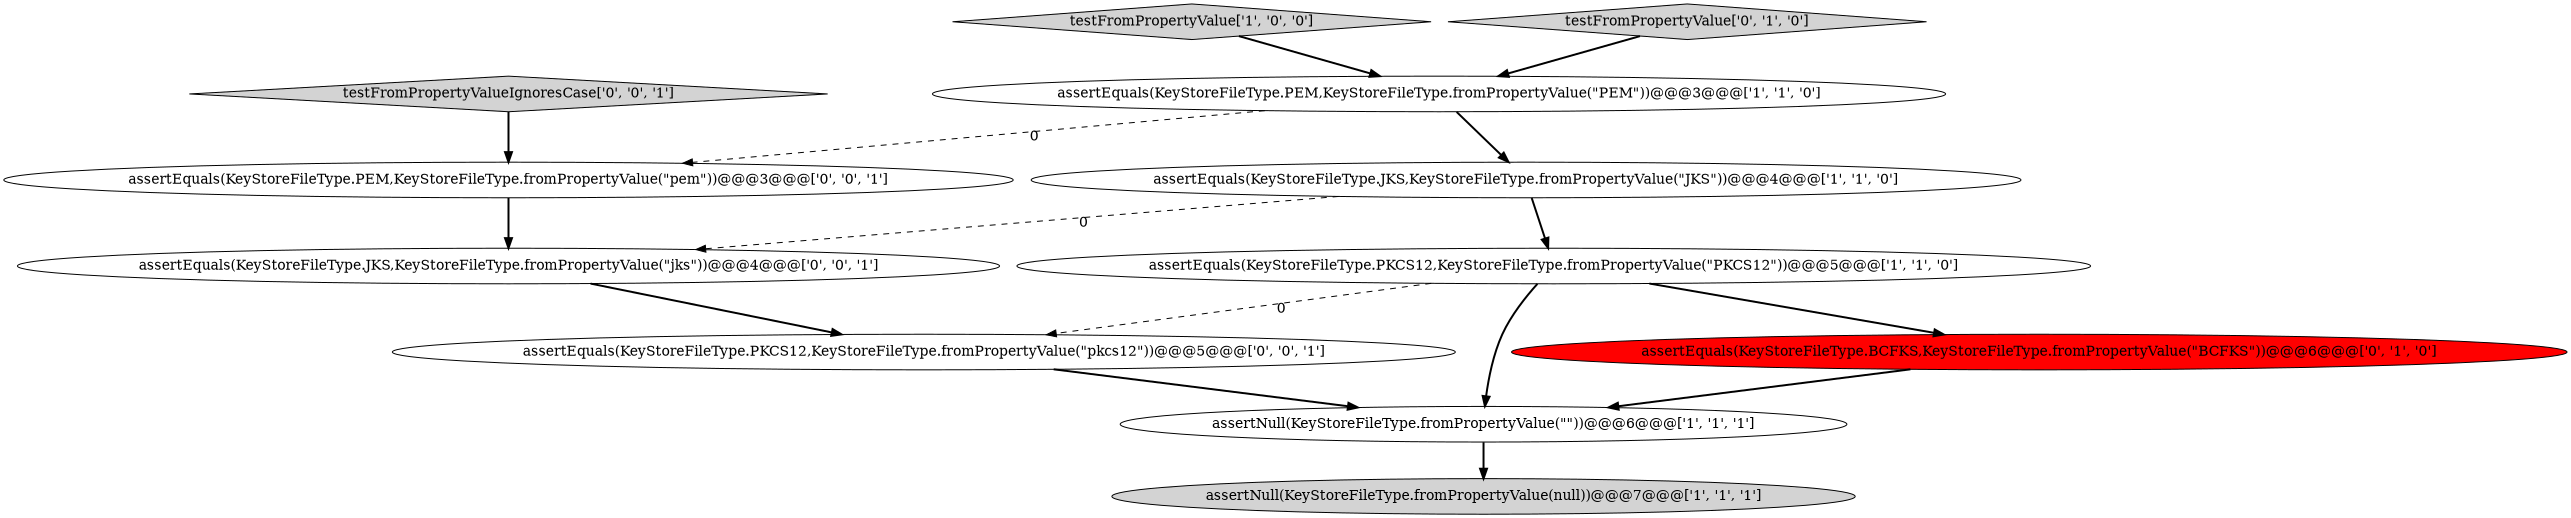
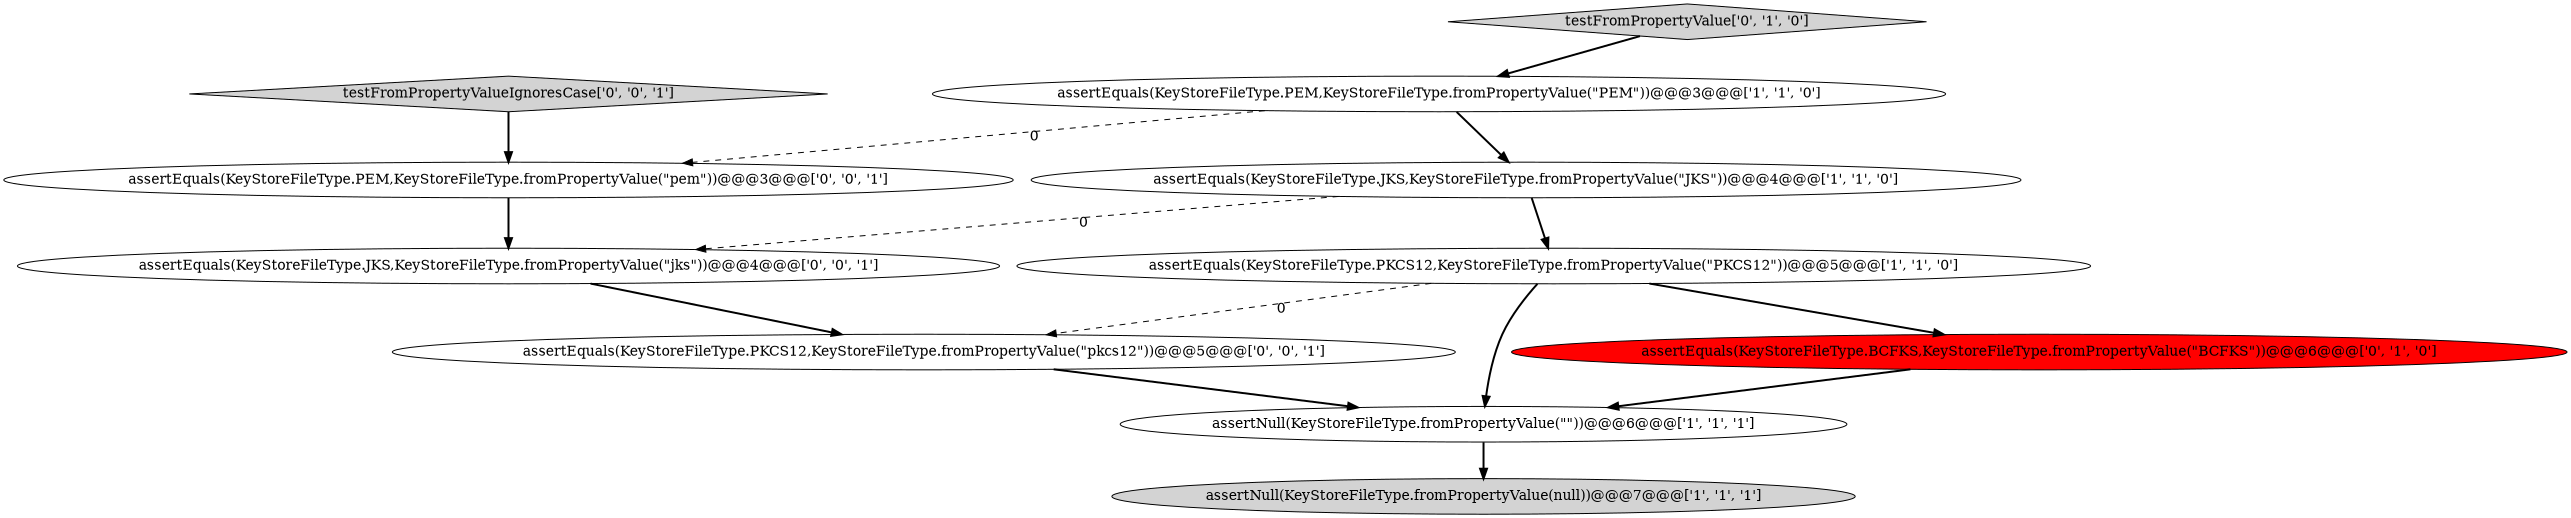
(1192, 22) -> none
